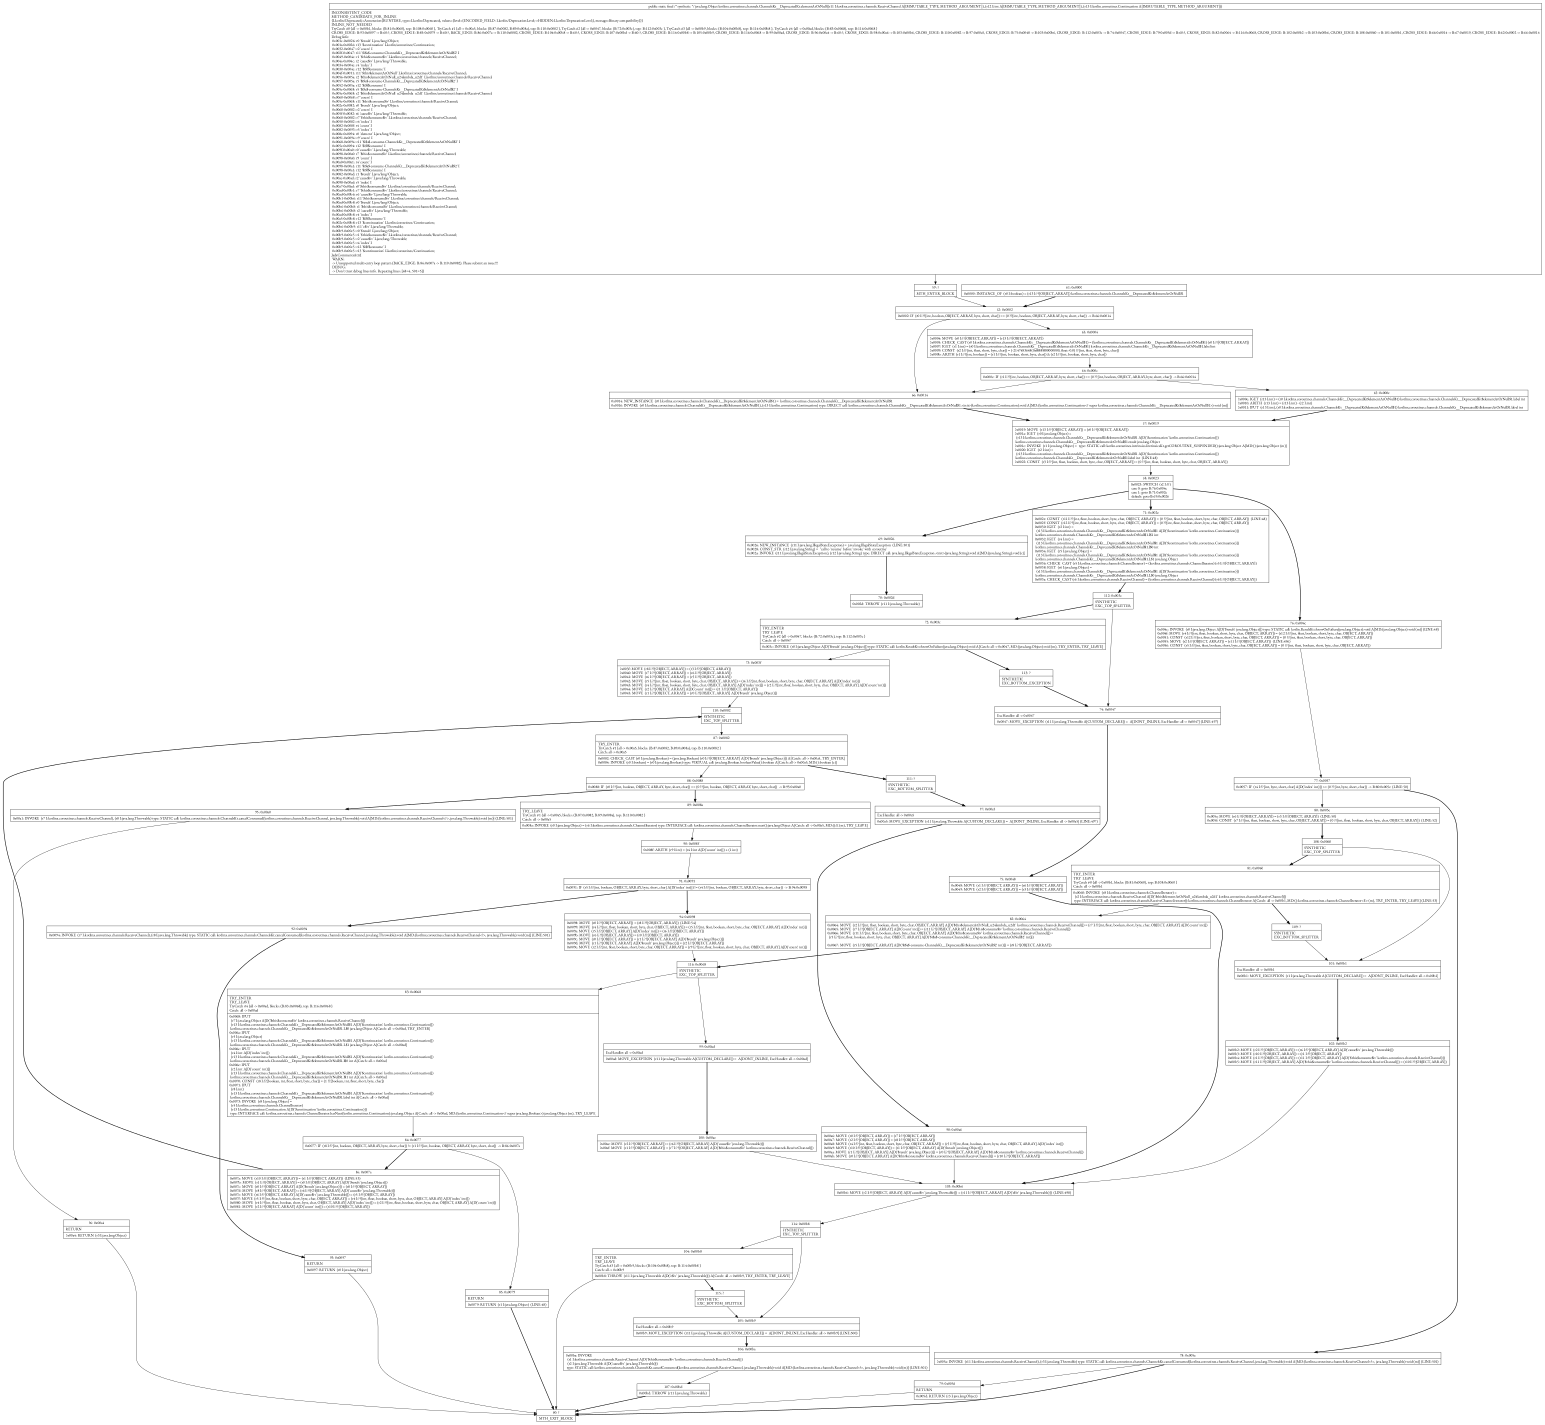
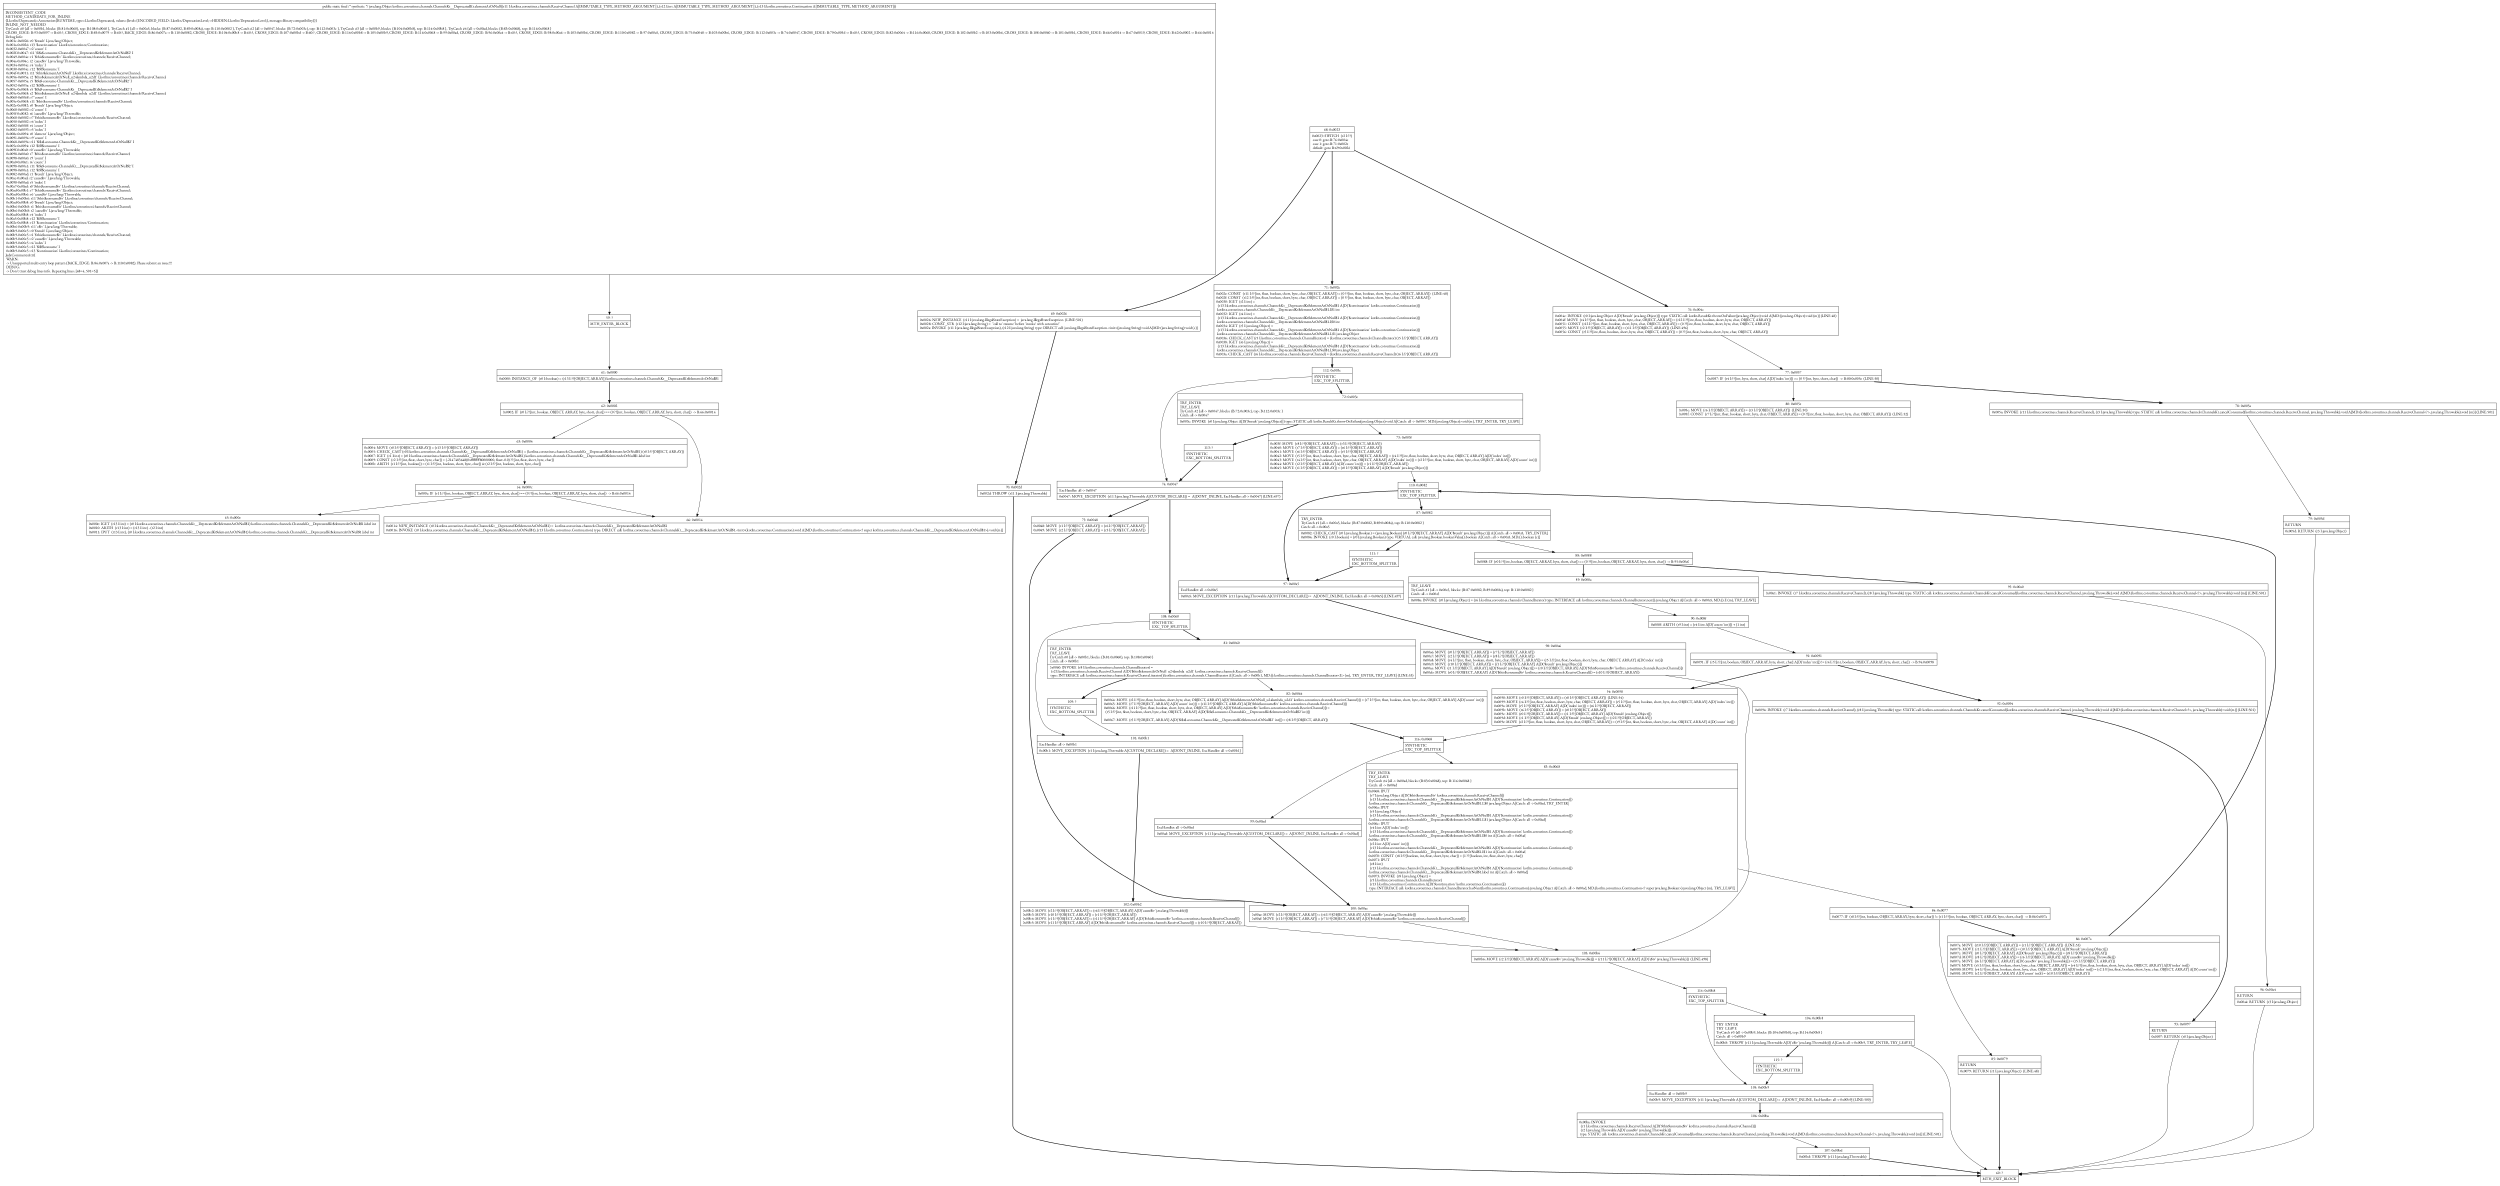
(969, 301) -> (609, 347)
(1151, 443) -> none
none -> (1311, 502)
(1026, 683) -> (1209, 458)
(722, 728) -> (1420, 503)
(1322, 830) -> (1170, 555)
(1218, 1015) -> (1044, 794)
(873, 1407) -> (1179, 1157)
